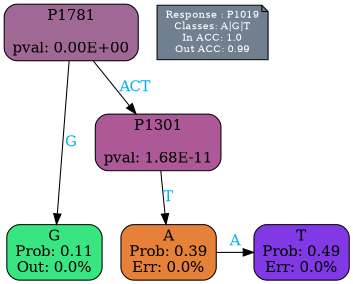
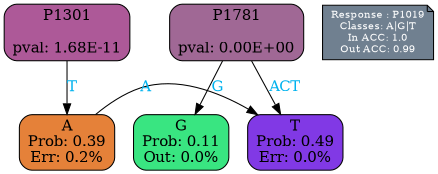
(111, 83) -> (264, 83)
(169, 252) -> (67, 142)
